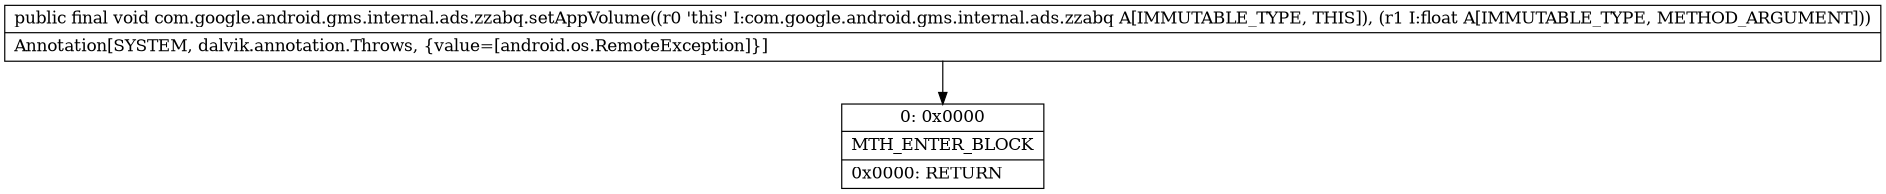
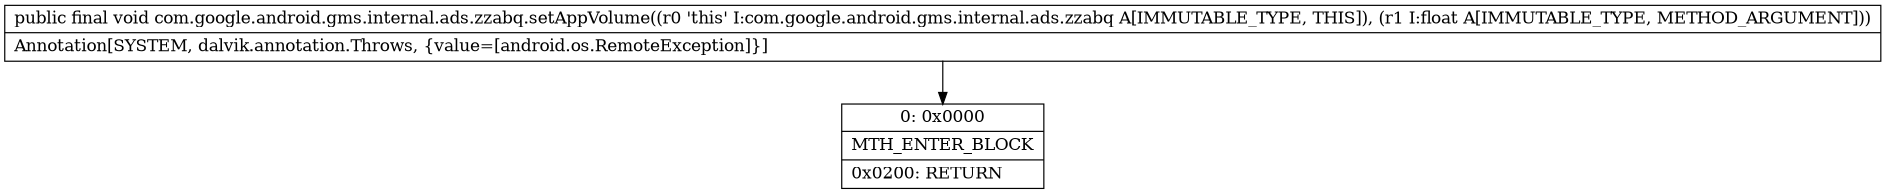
(935, 174) -> (935, 174)
